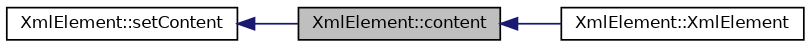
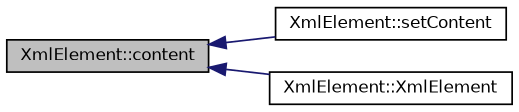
(276, 24) -> (250, 40)
